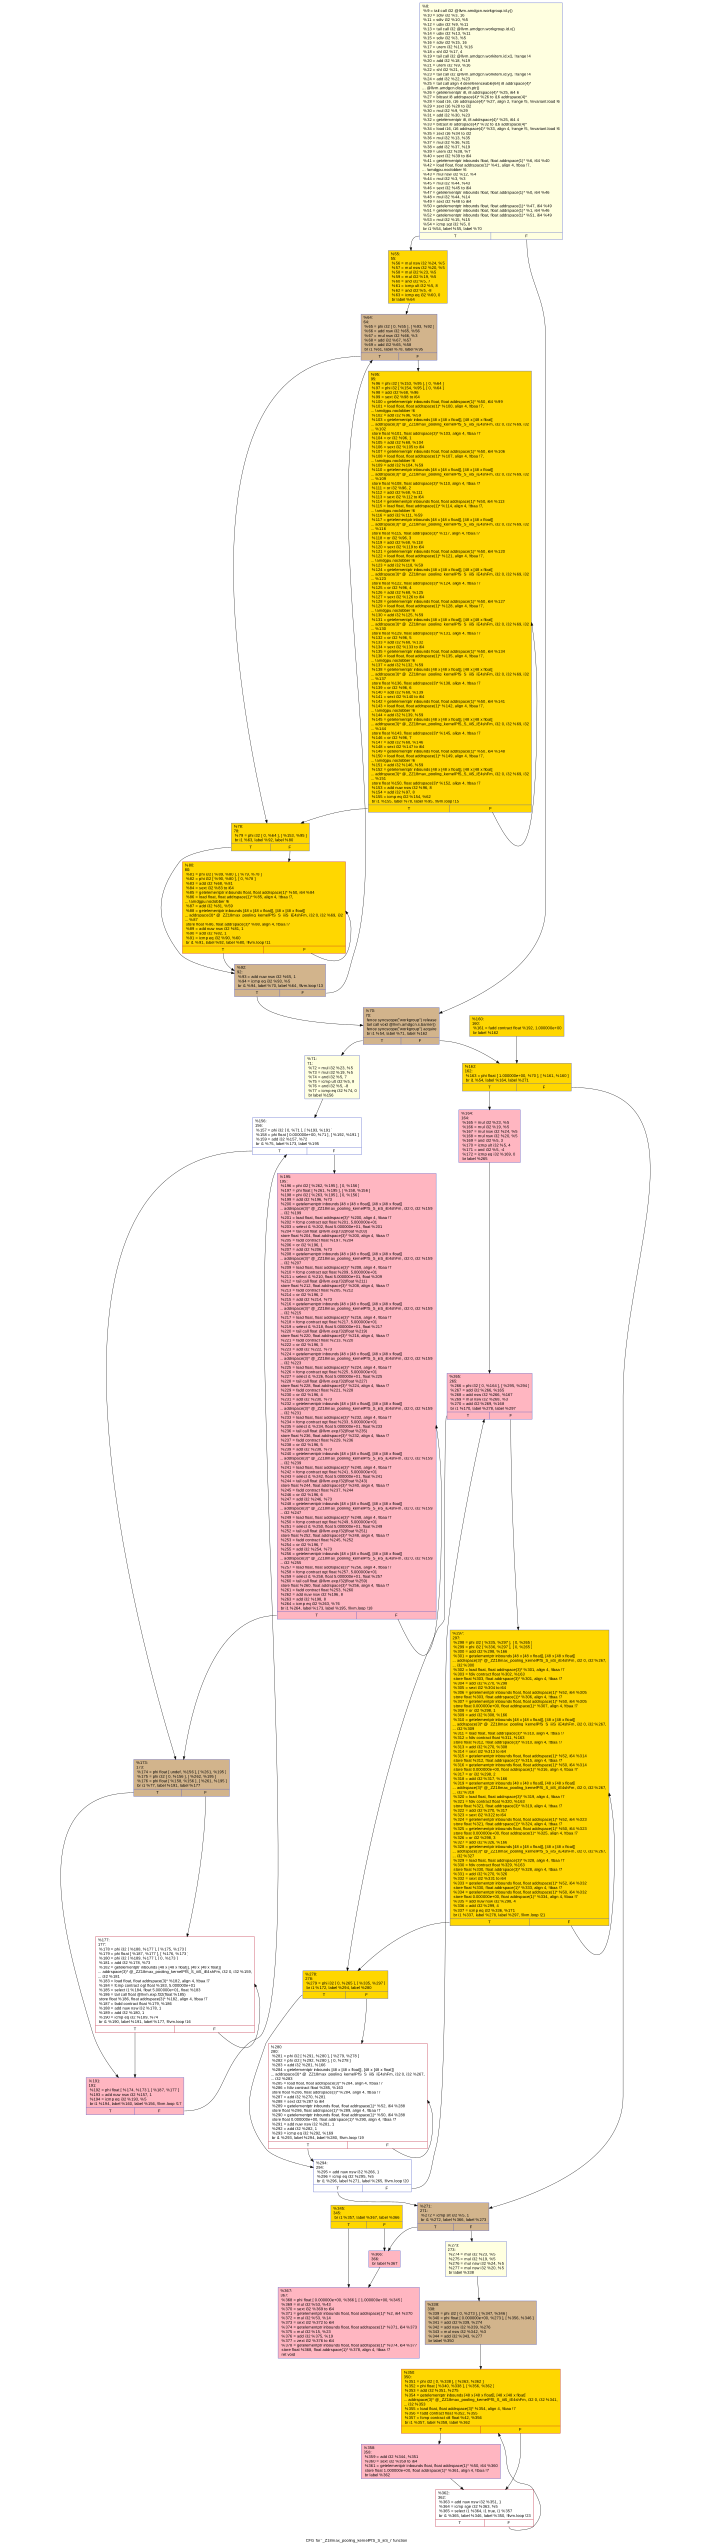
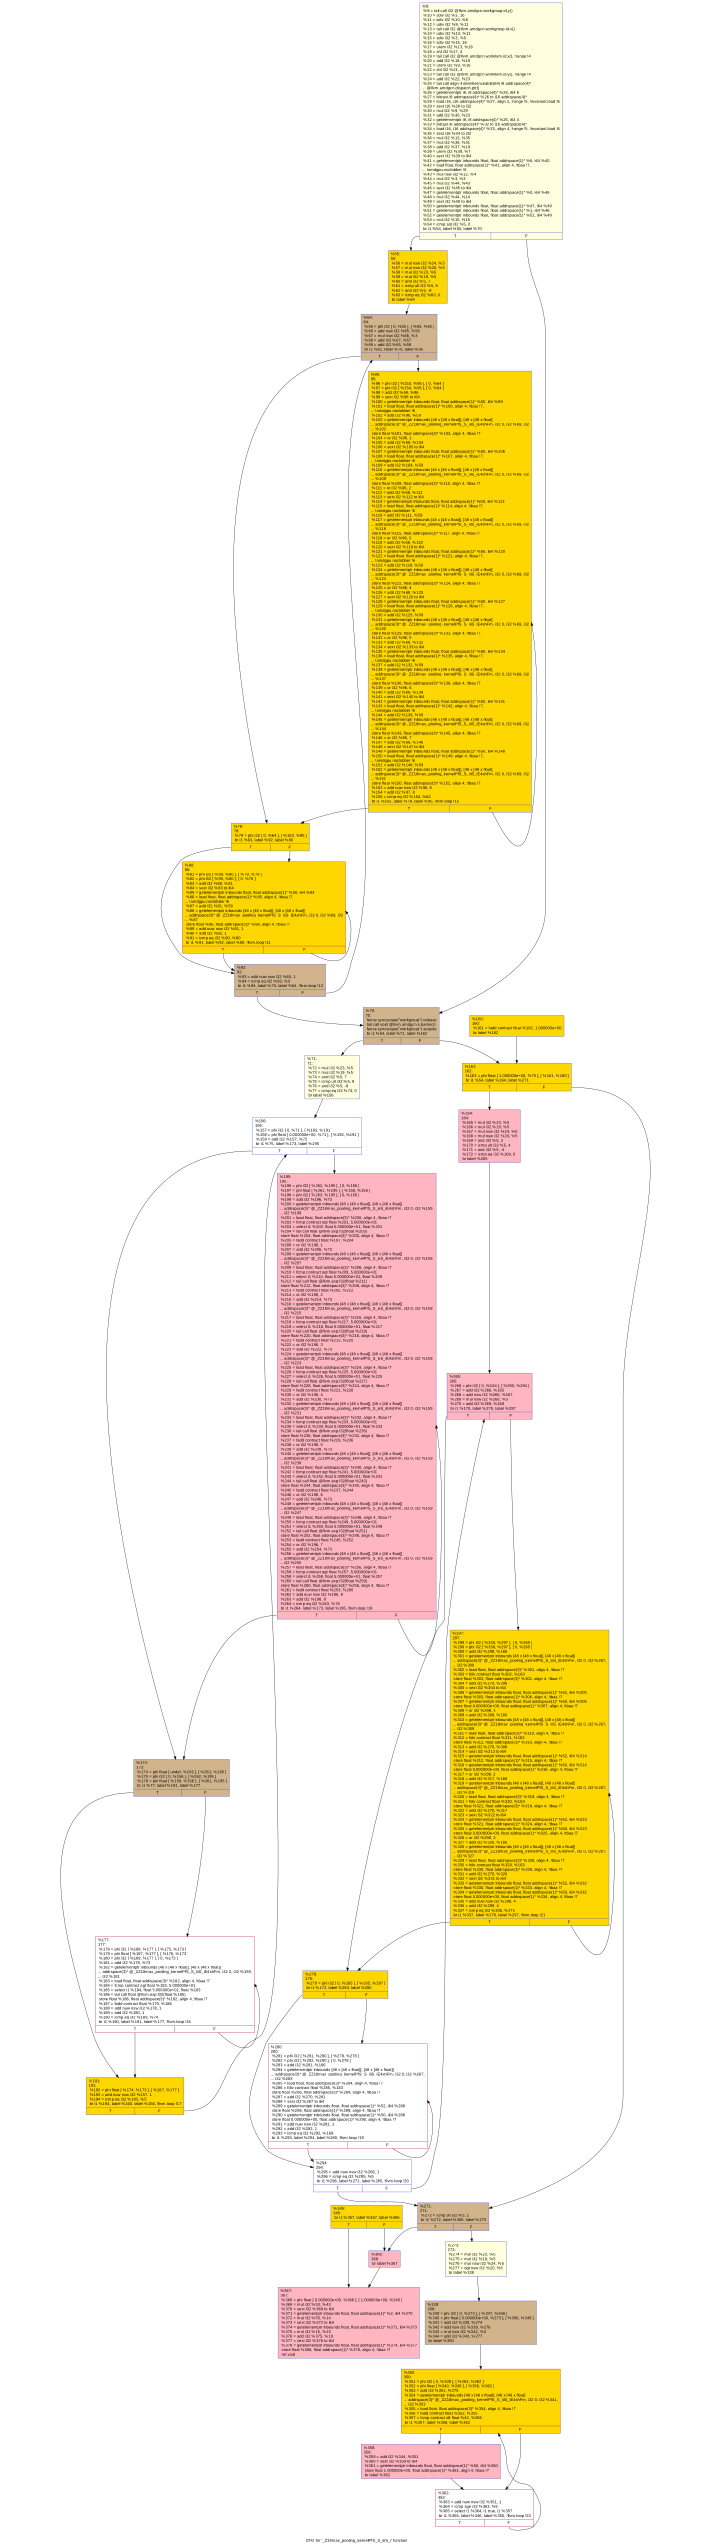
(135, 2096) -> (135, 2096)
(476, 2268) -> (475, 2268)
